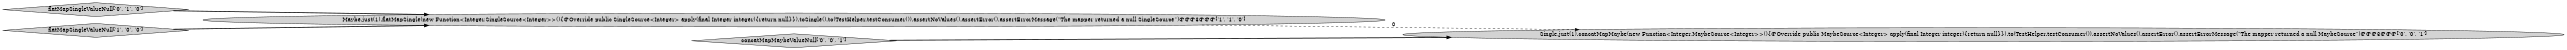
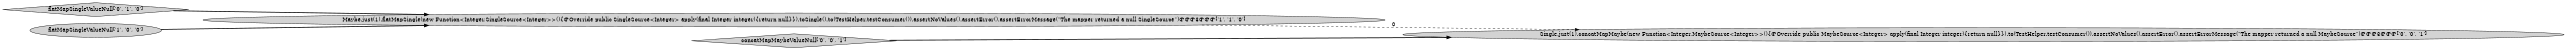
(96, 30) -> (96, 30)
